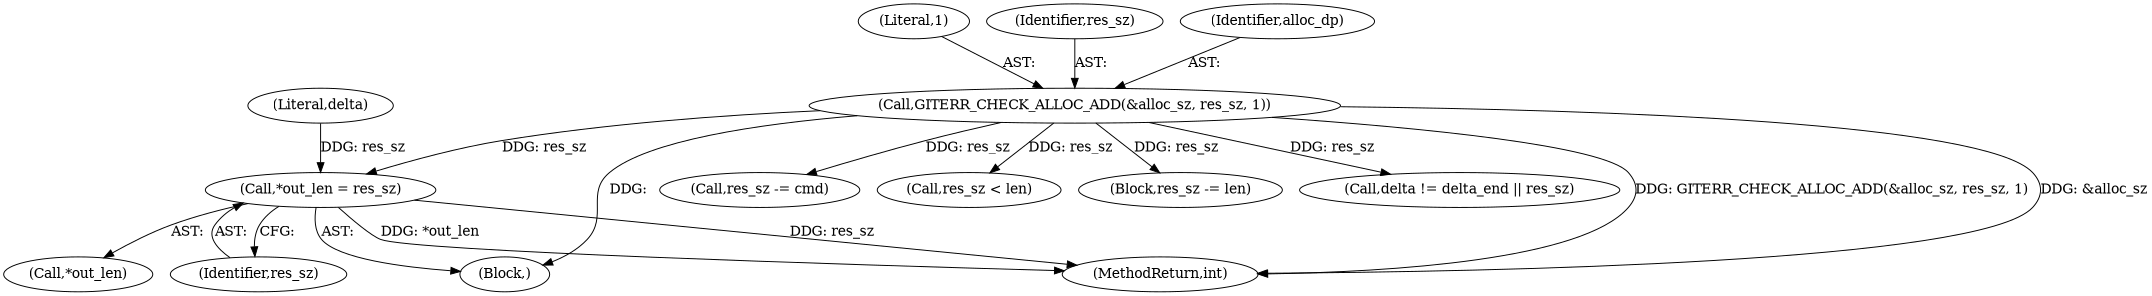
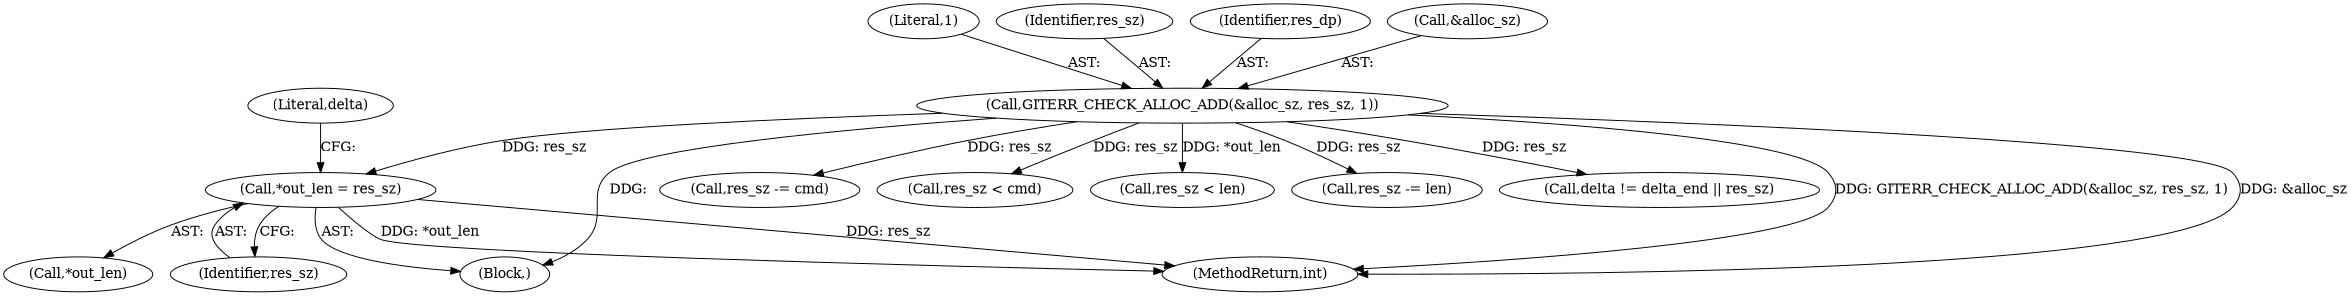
(1277, 21) -> (1280, 21)
none -> (1467, 21)
(363, 148) -> (340, 148)
(1071, 148) -> (1232, 148)
none -> (975, 190)
(1180, 190) -> (1387, 190)
